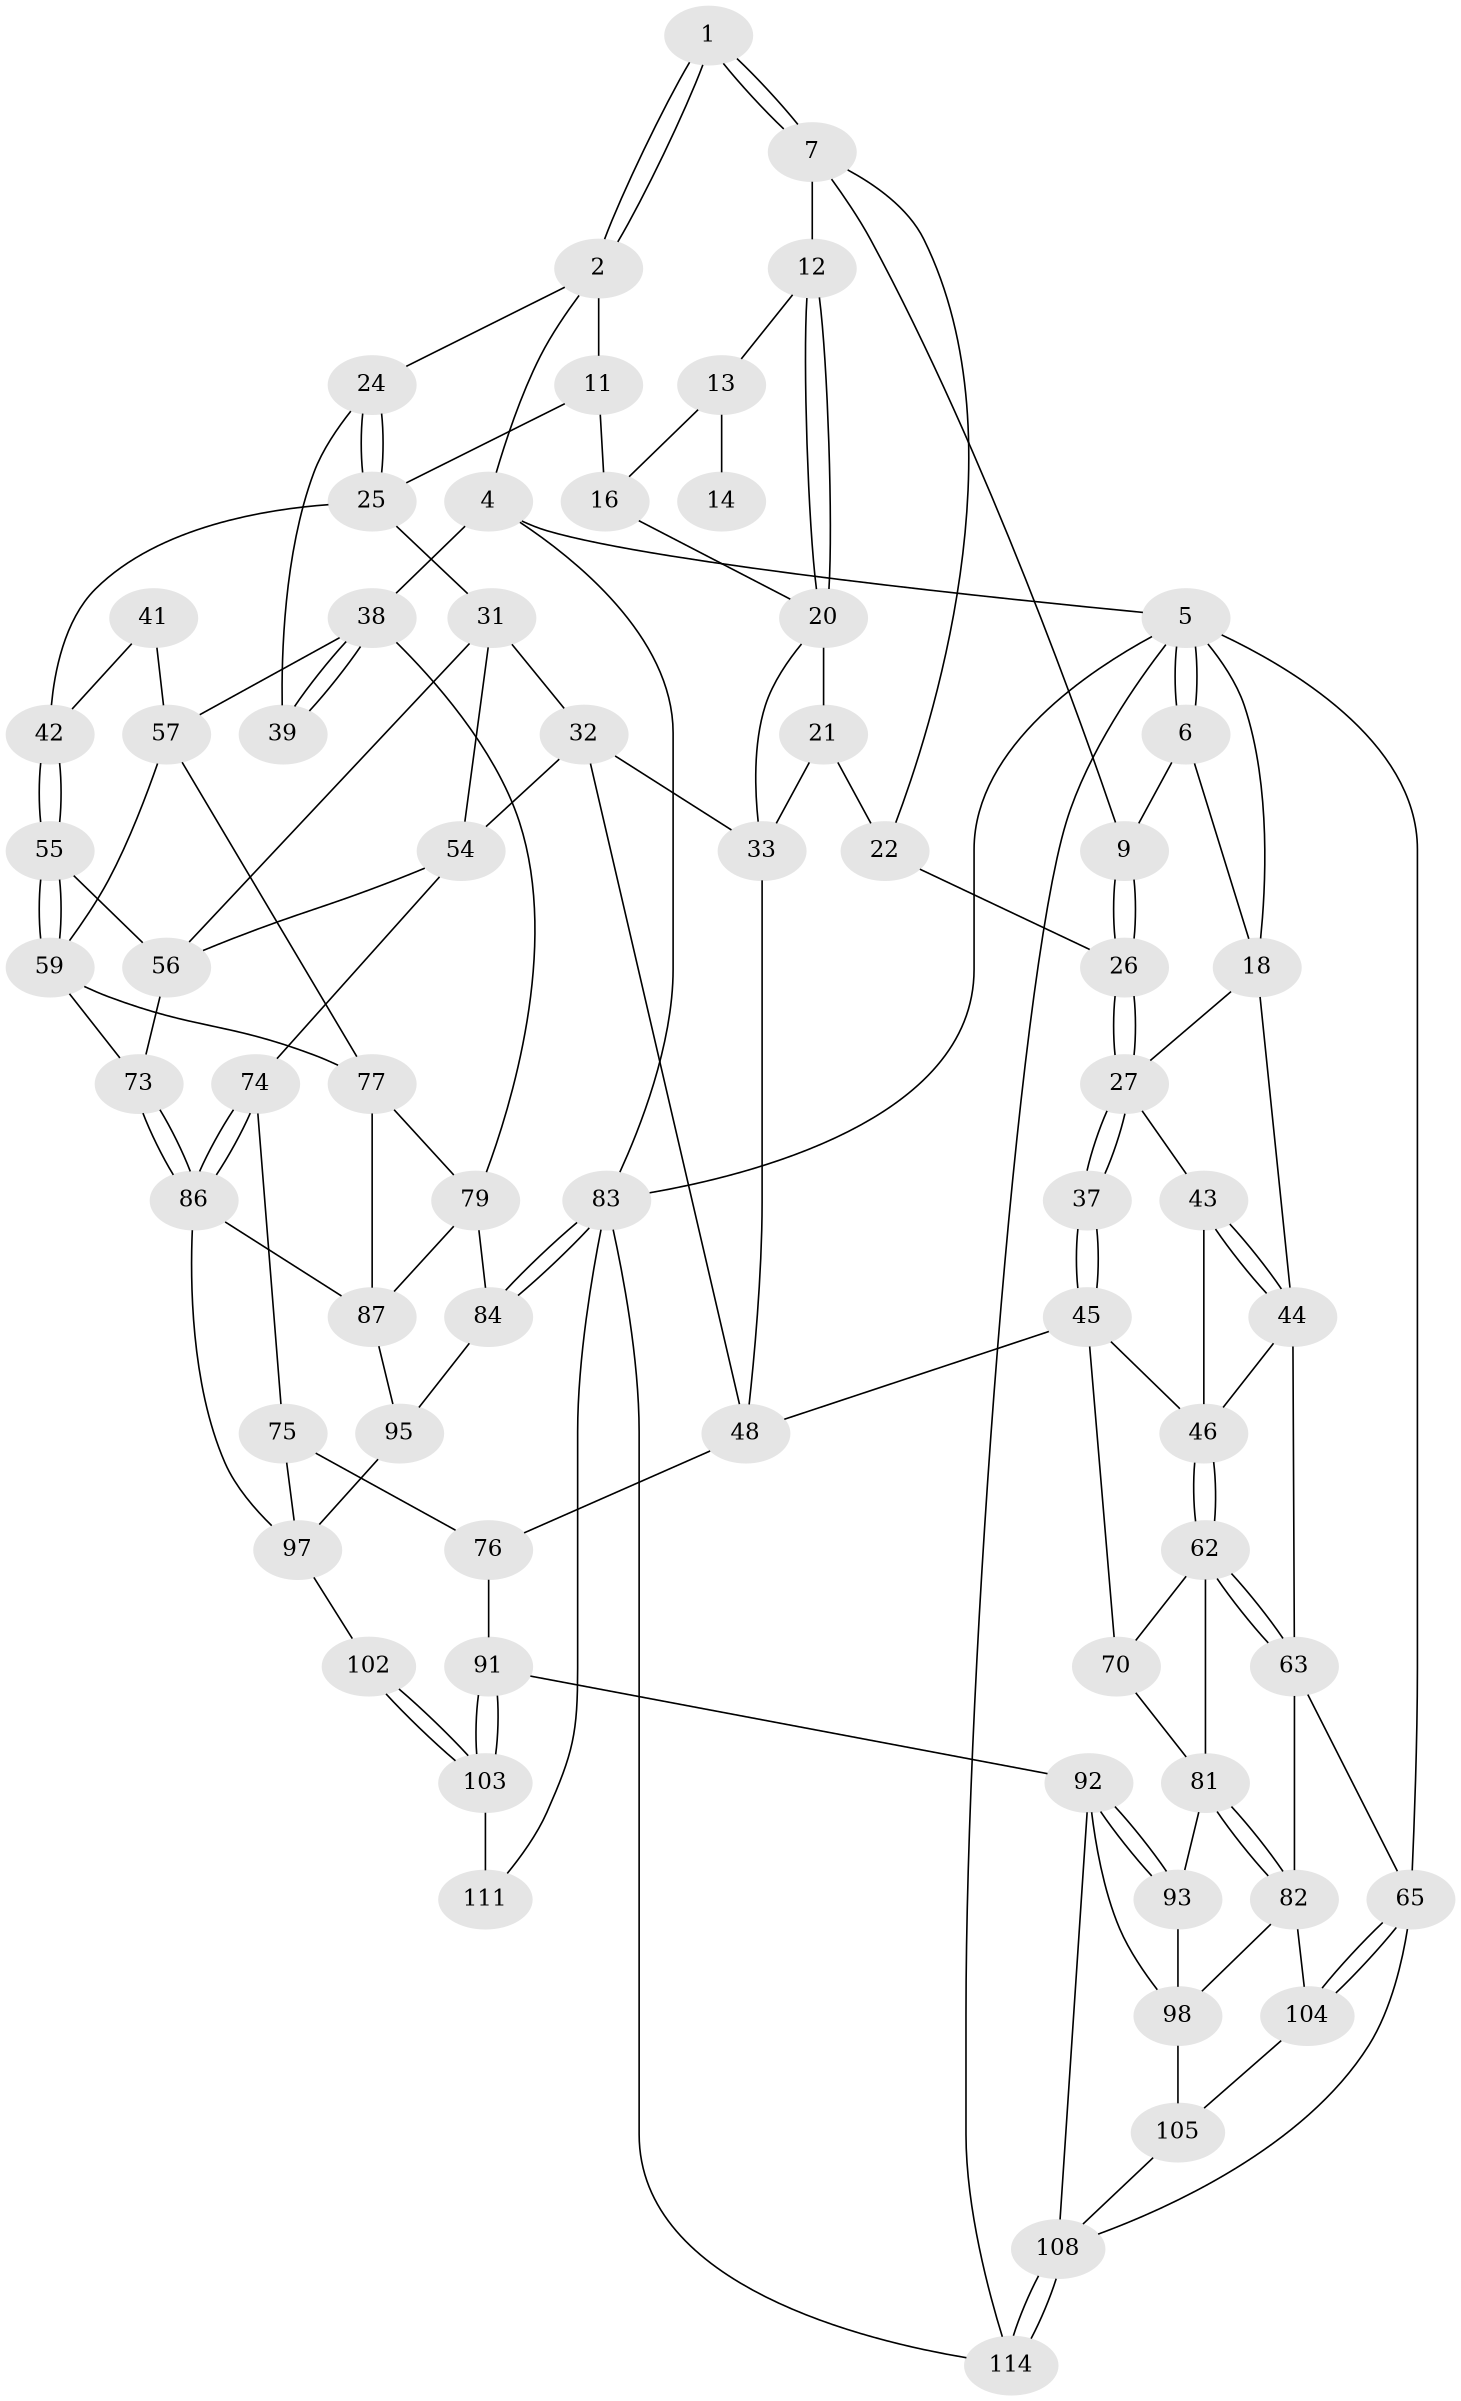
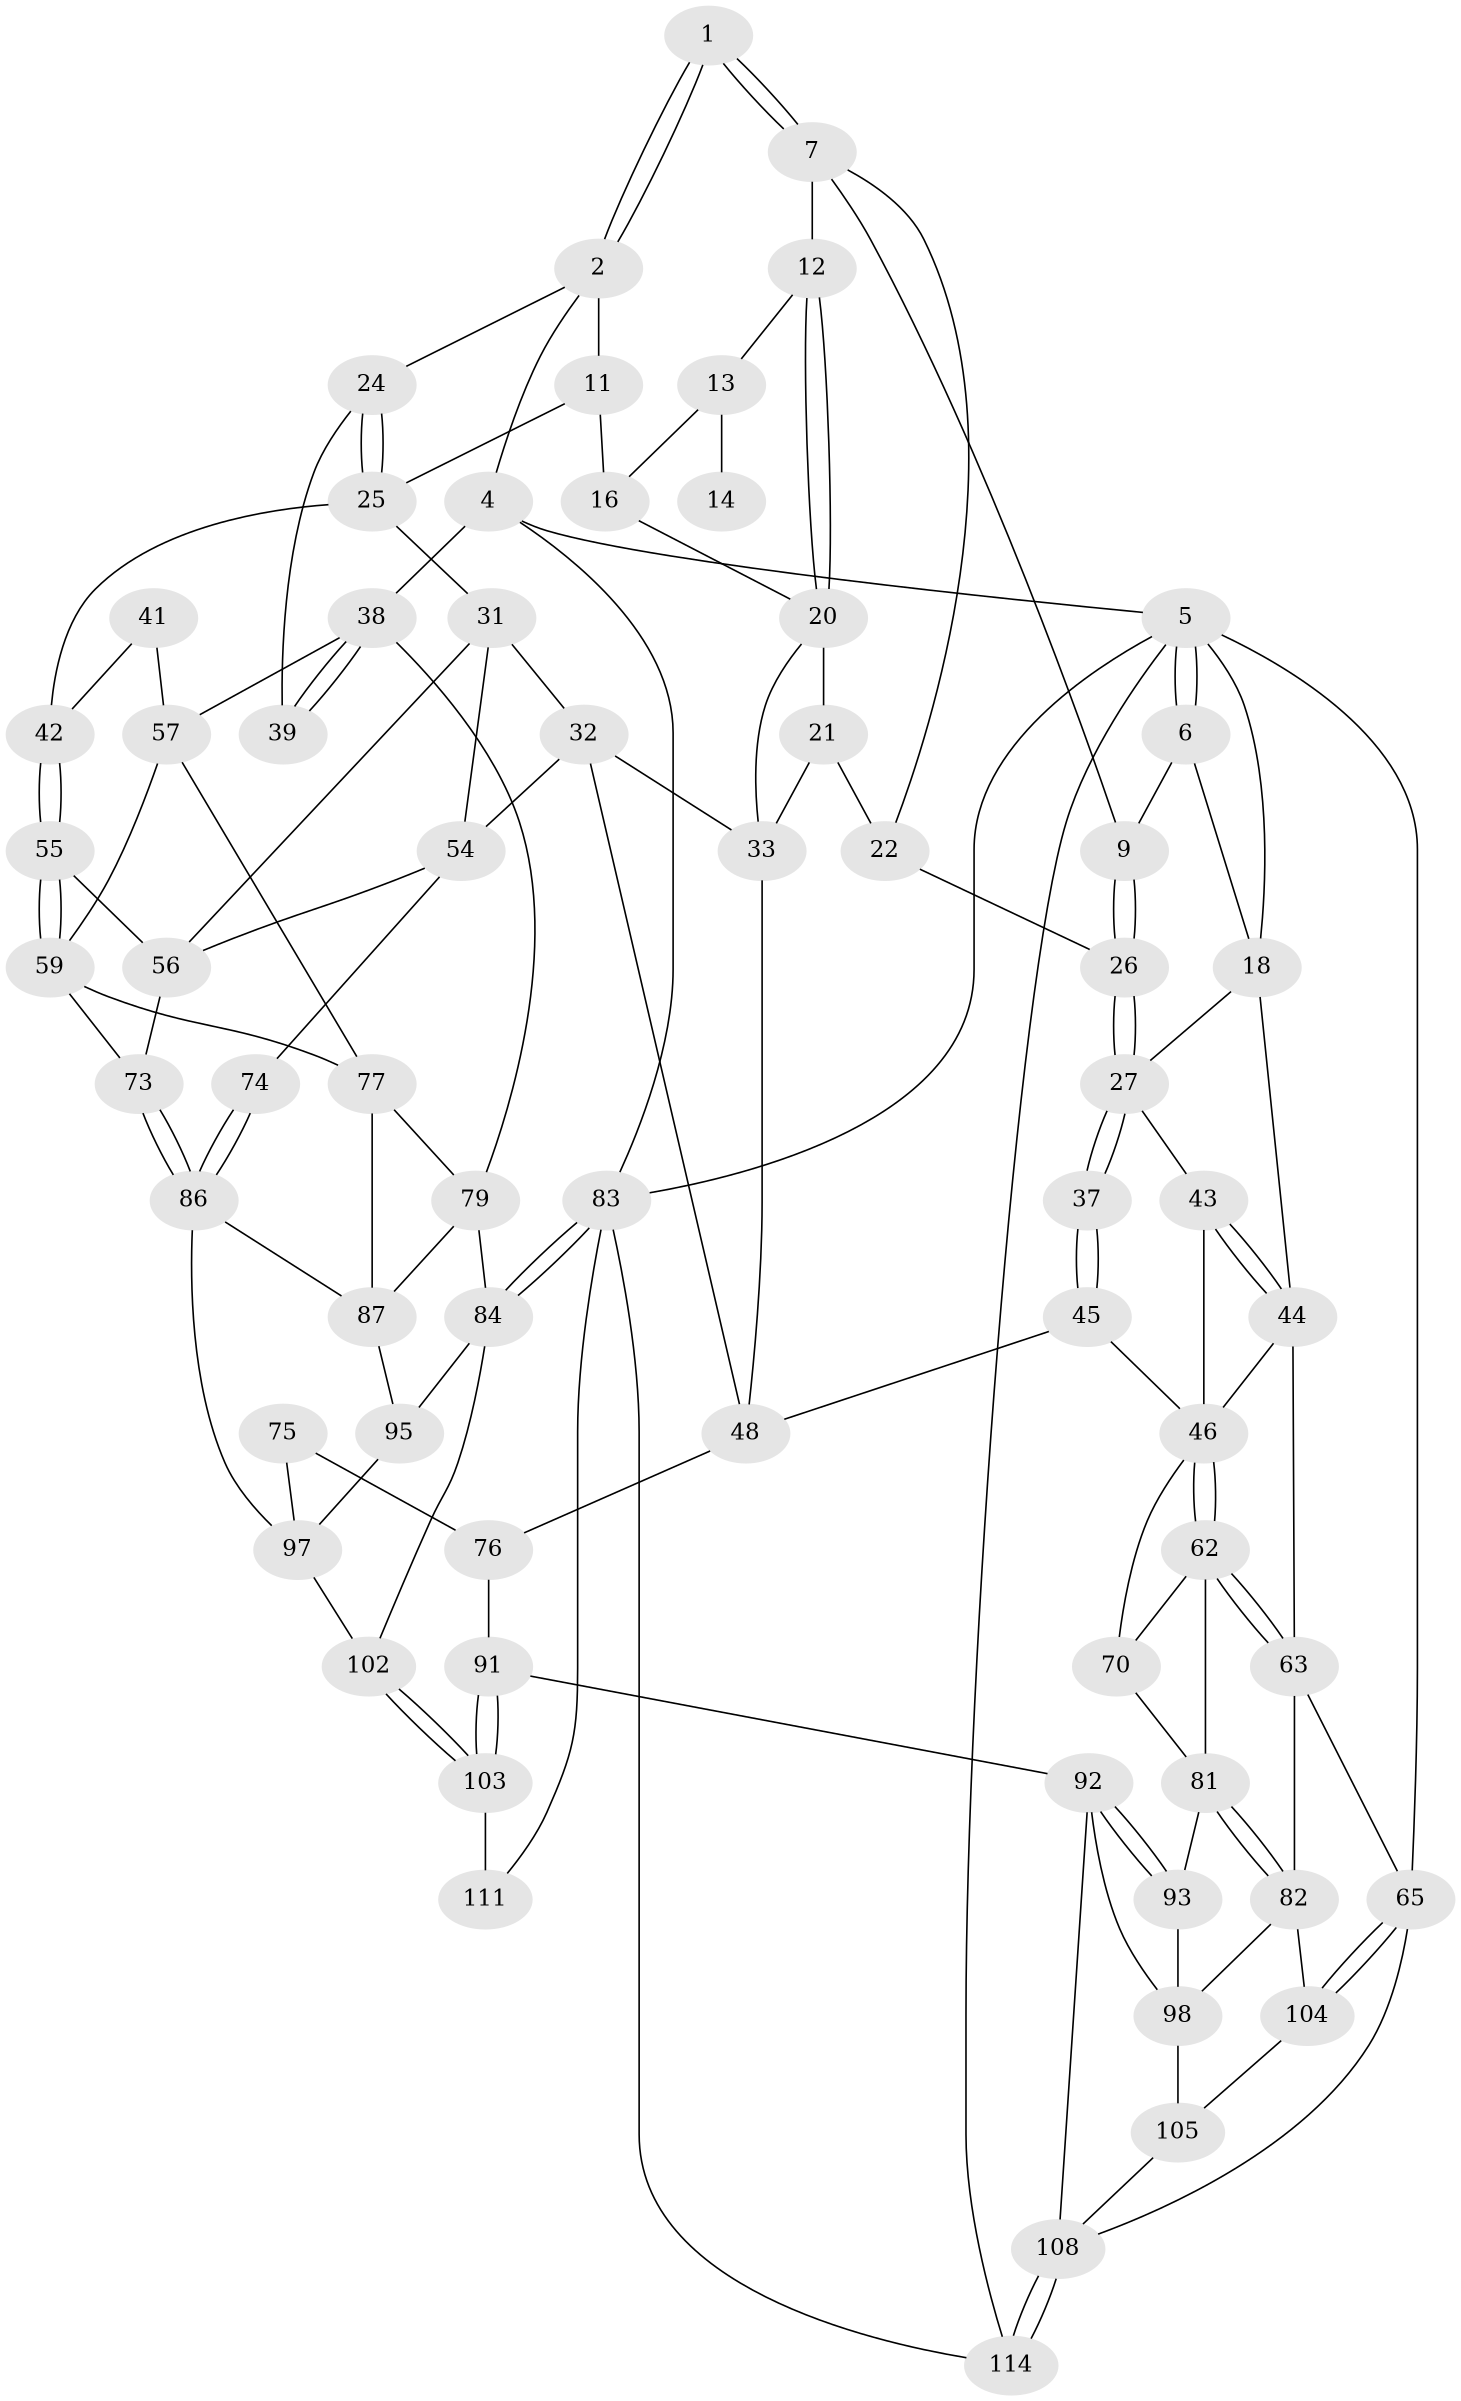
(270, 1266) -> none
(1102, 1492) -> (1139, 1544)
none -> (443, 1496)
